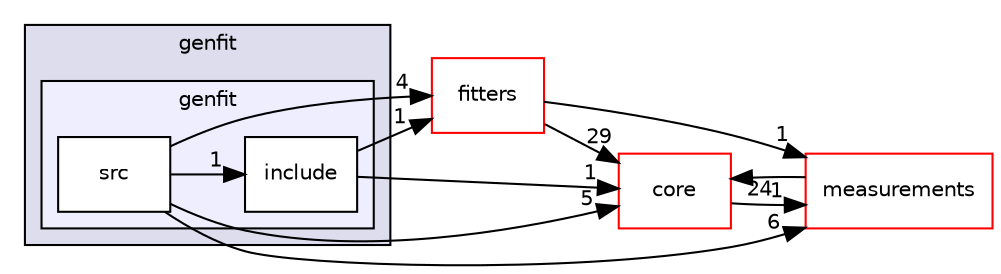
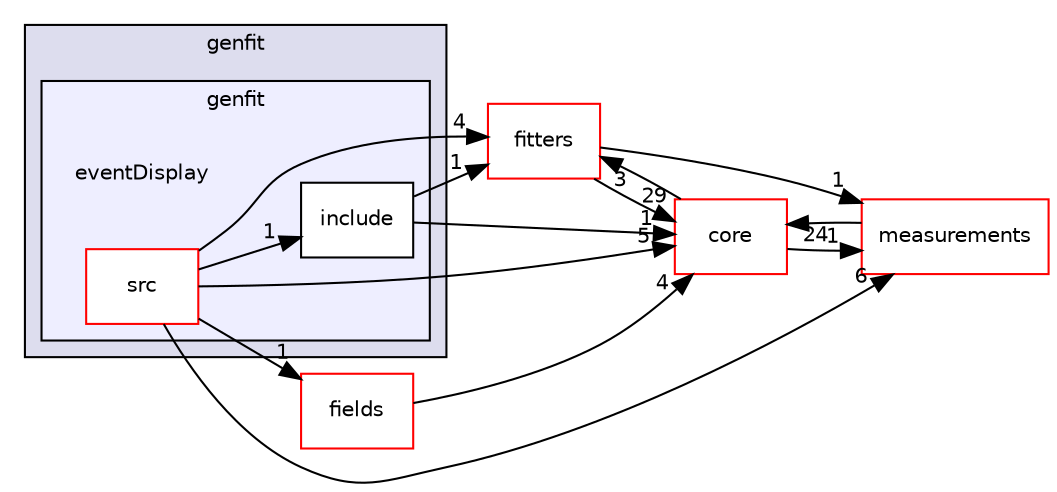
(114, 174) -> (142, 287)
none -> (142, 174)
none -> (651, 182)
none -> (357, 411)
